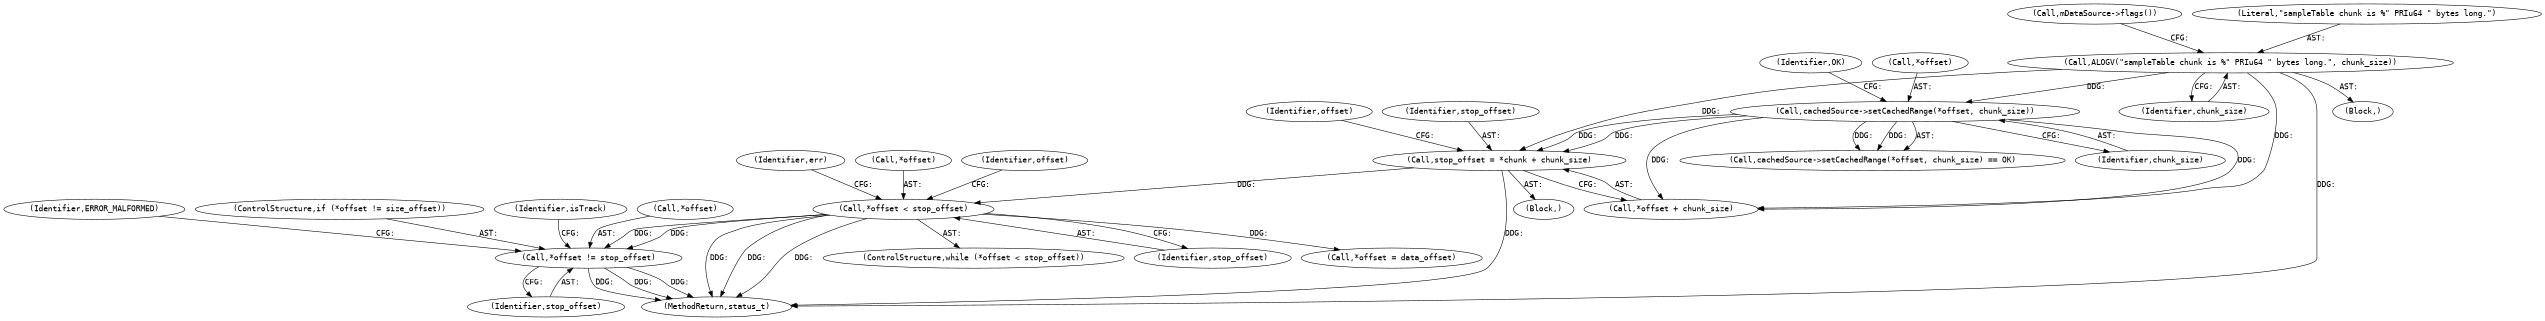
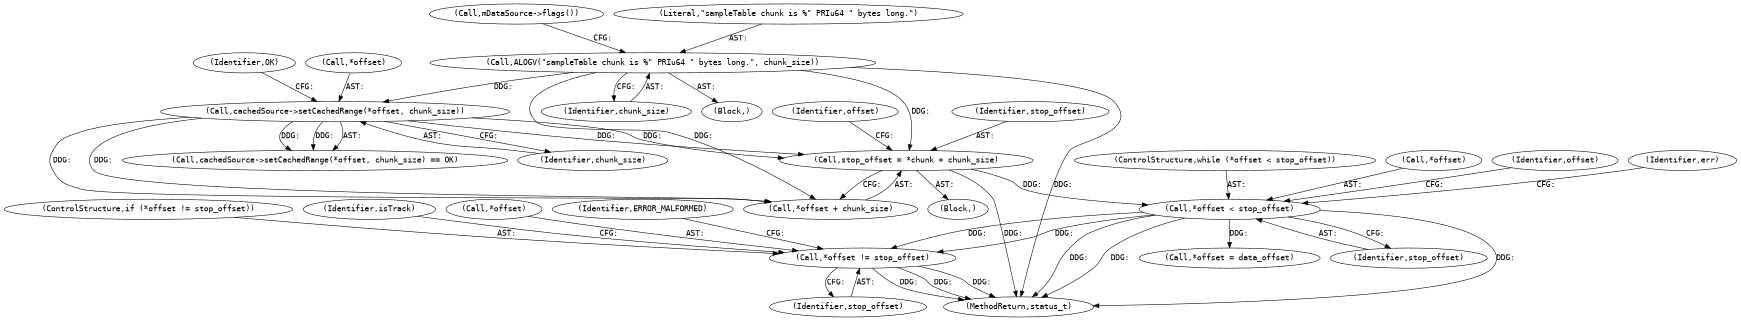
(340, 209) -> (148, 209)
(936, 232) -> (1227, 182)
